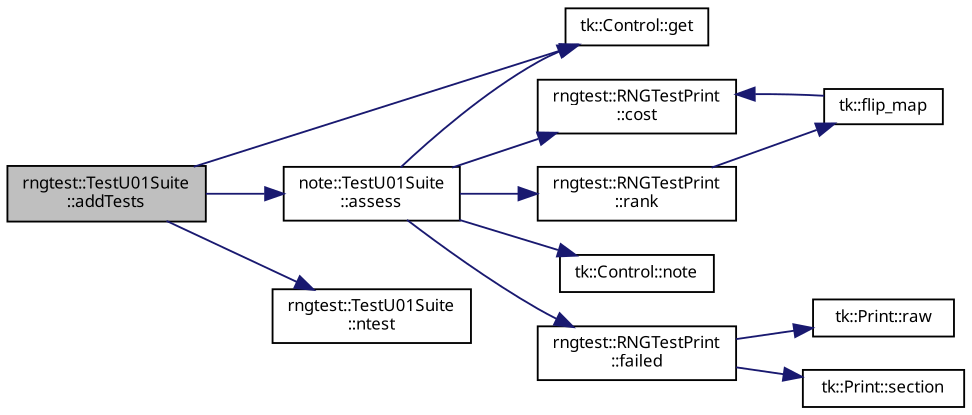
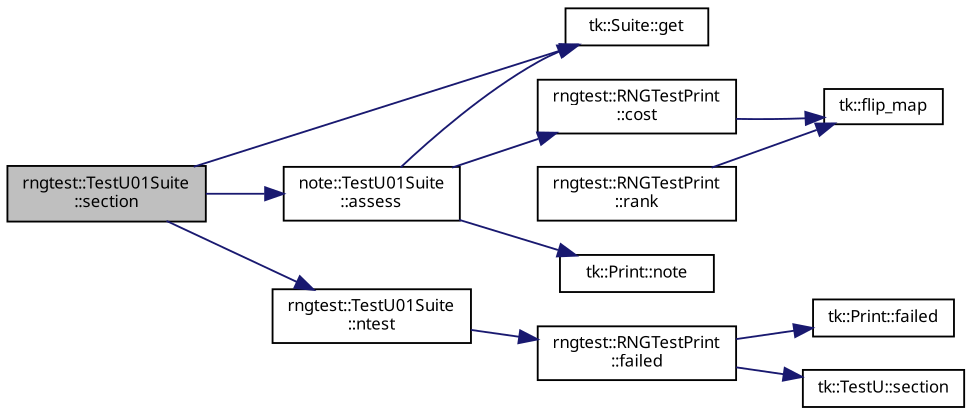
(637, 27) -> (637, 27)
(790, 94) -> (771, 119)
(107, 194) -> (107, 194)
(489, 194) -> none
(480, 272) -> (495, 333)
(637, 273) -> (637, 273)
(884, 318) -> (884, 318)
(884, 388) -> (884, 388)
